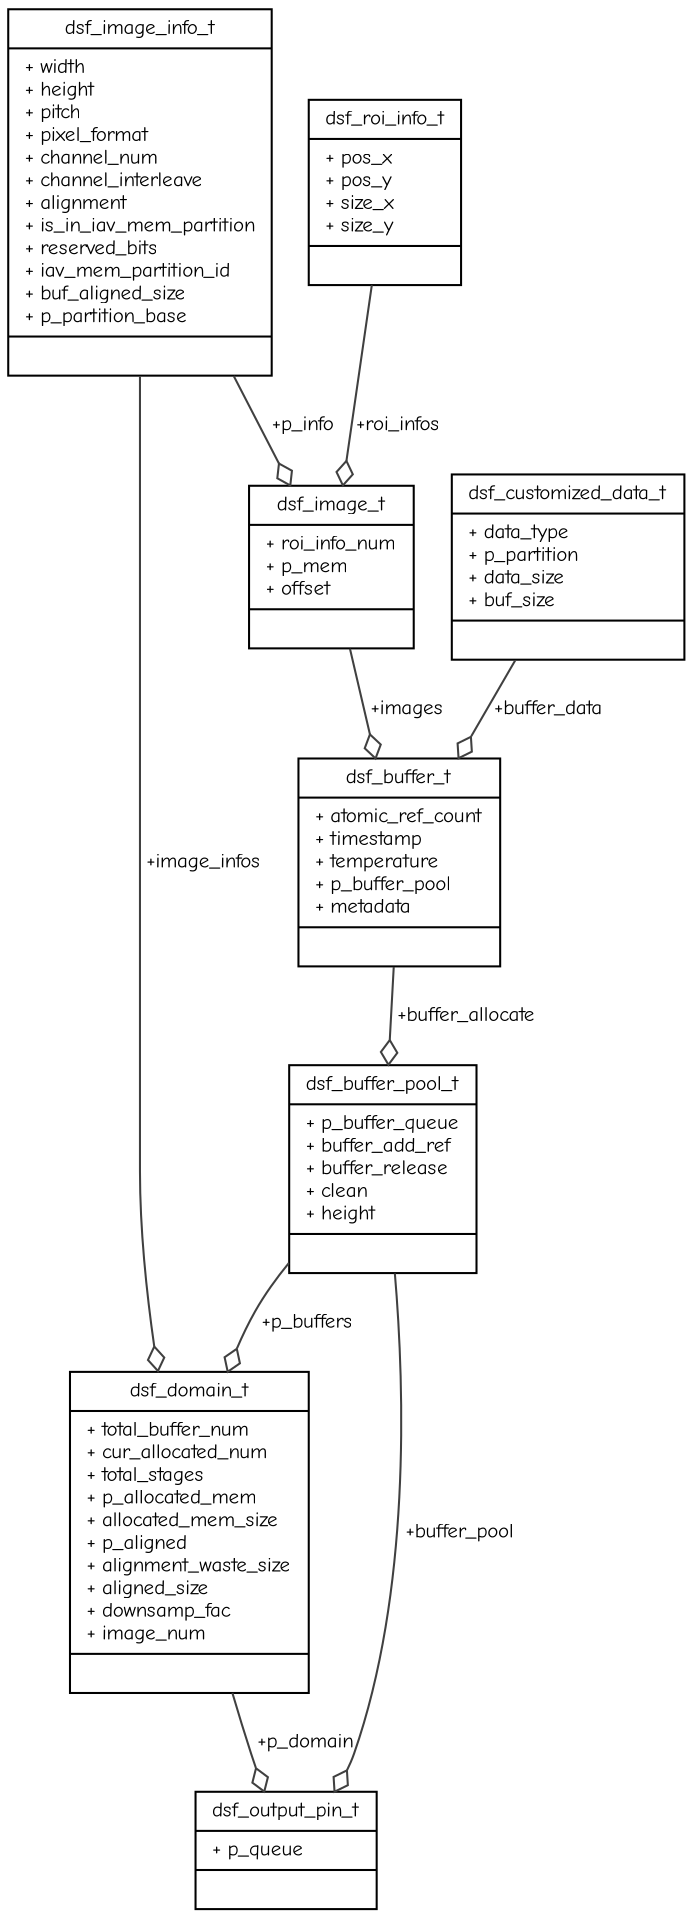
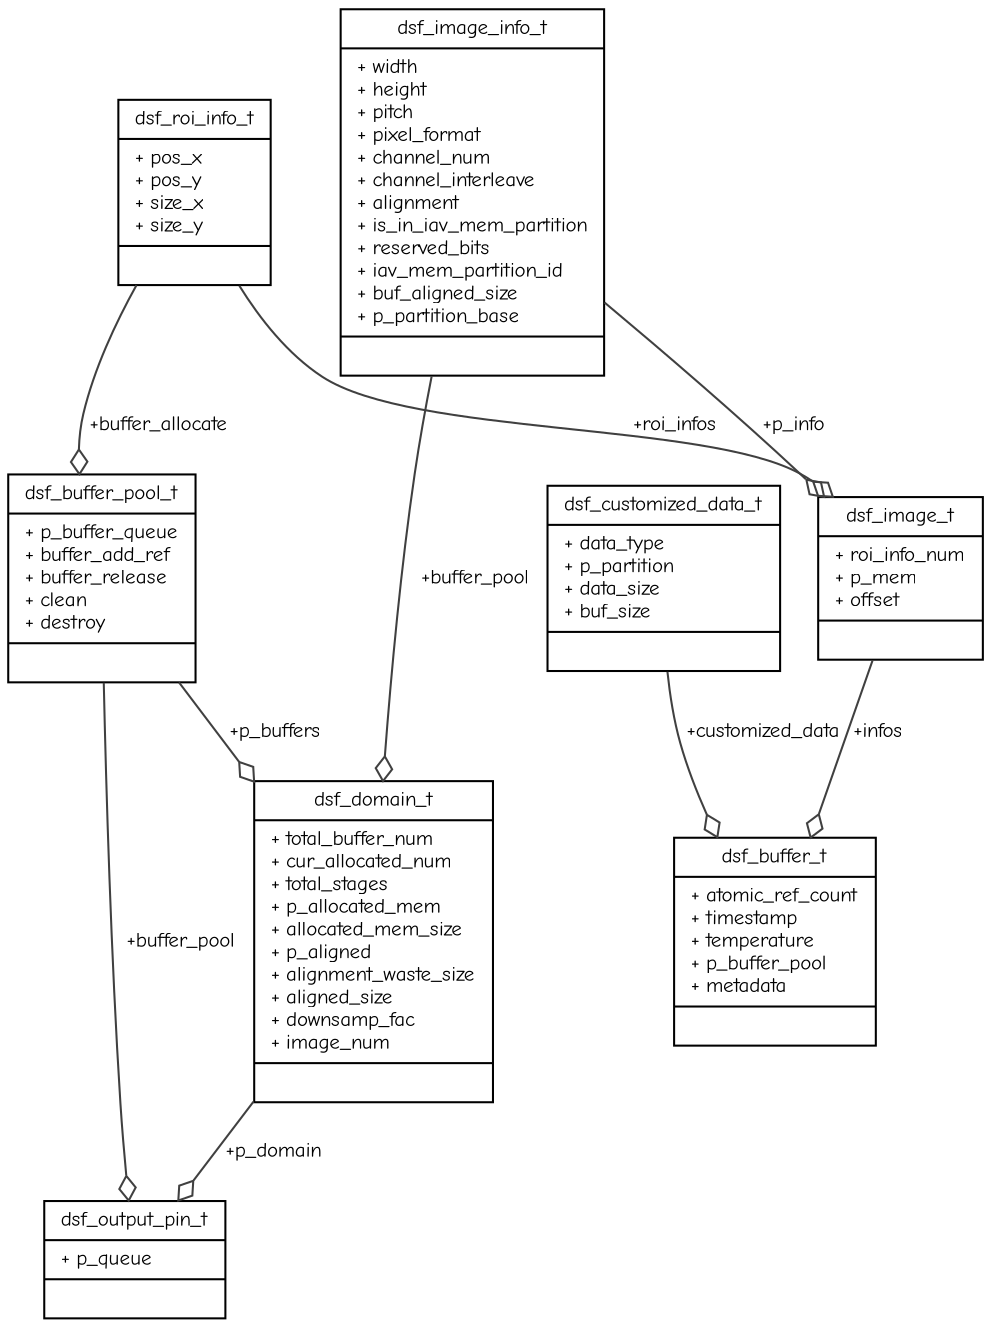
(404, 709) -> (876, 732)
(545, 709) -> (761, 732)
(201, 862) -> (472, 578)
(392, 1003) -> (99, 364)
(341, 1213) -> (66, 623)
